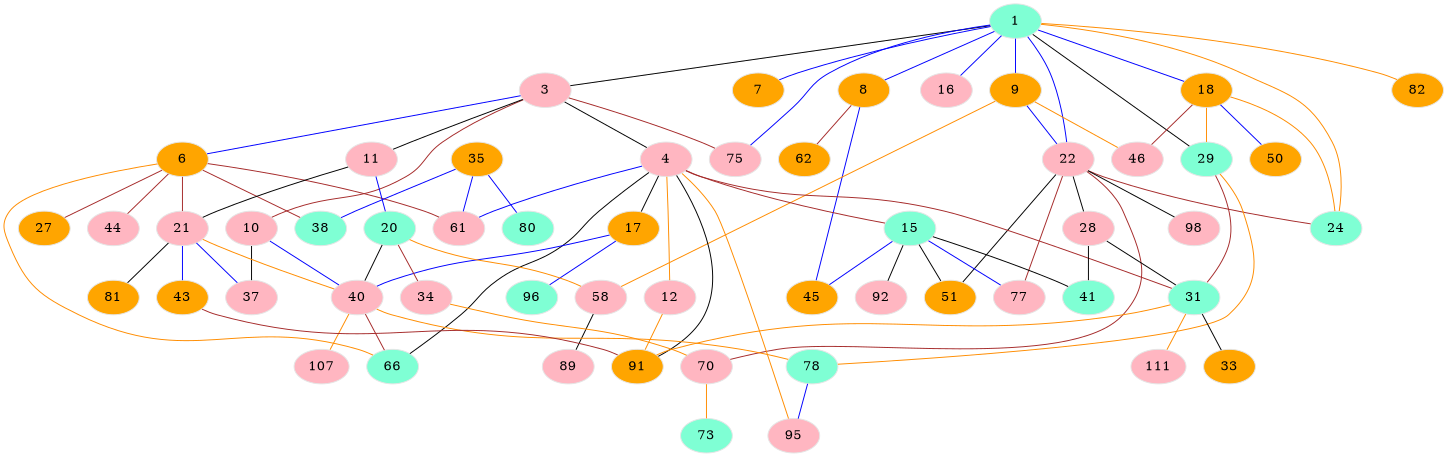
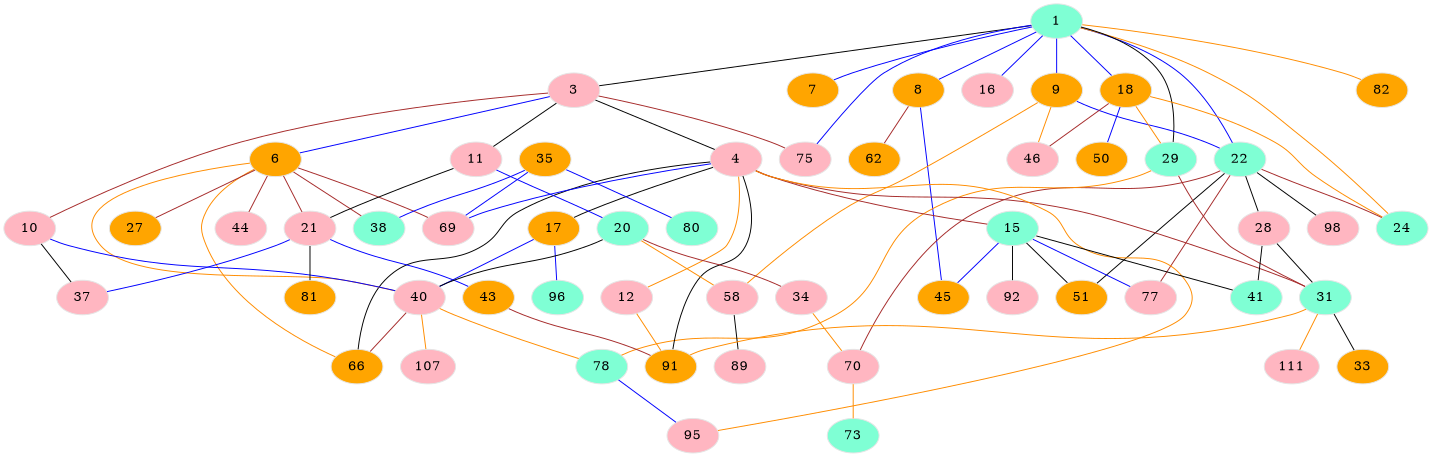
(1068, 159) -> (1240, 159)
(459, 228) -> (448, 228)
(268, 266) -> (159, 269)
(393, 367) -> (357, 367)
